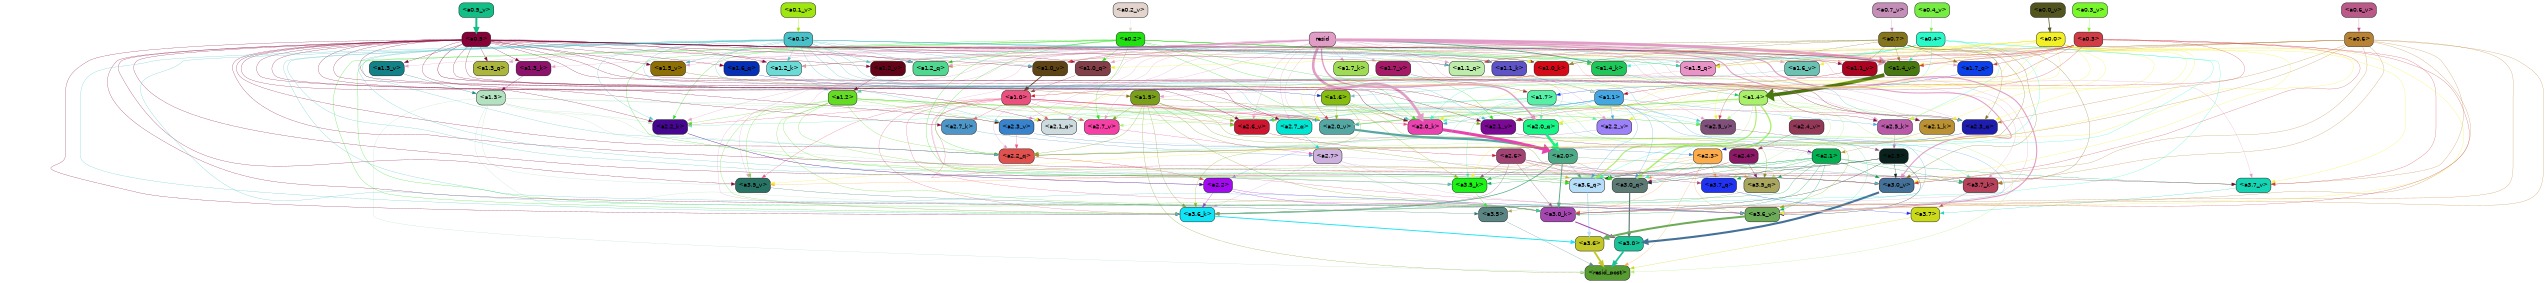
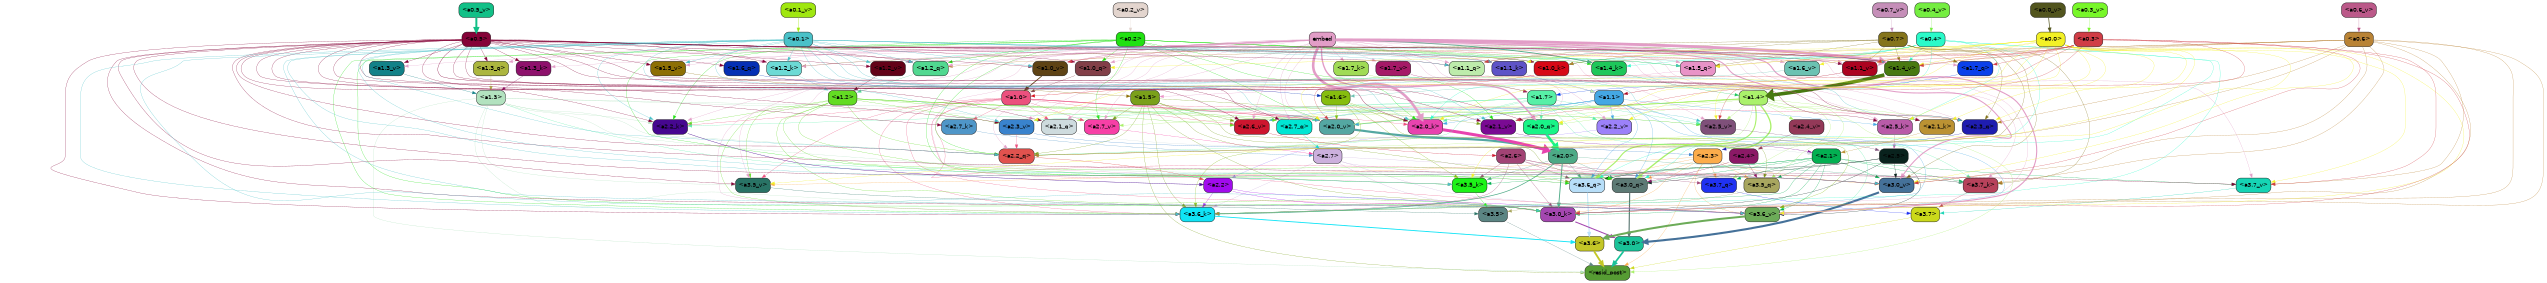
(1322, 39) -> (1322, 39)
none -> (491, 81)
(1473, 127) -> (760, 161)
(1546, 169) -> (1546, 169)
